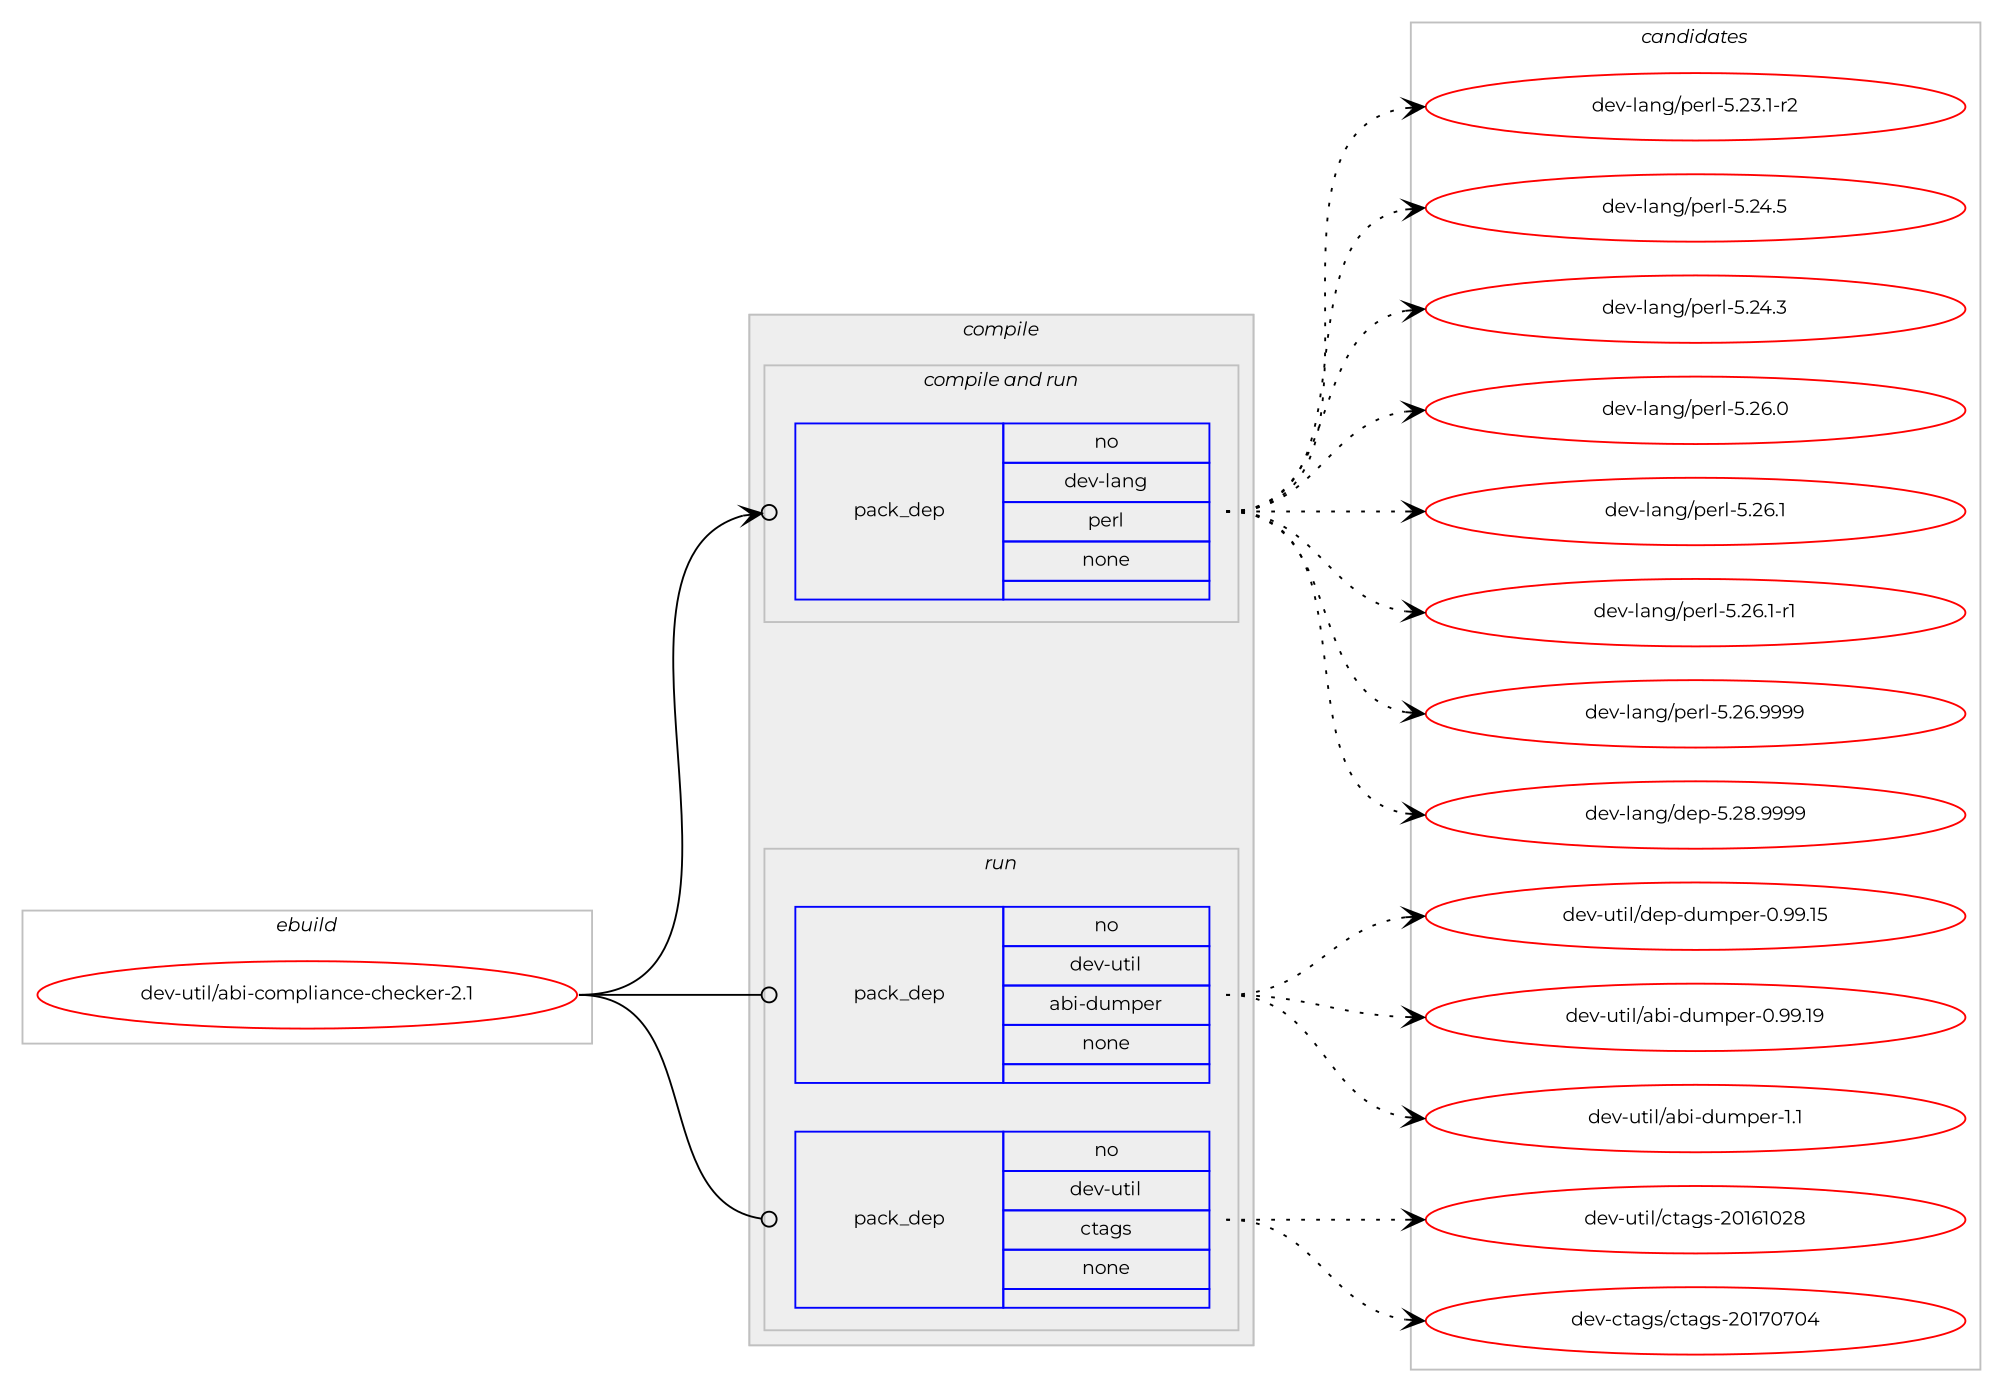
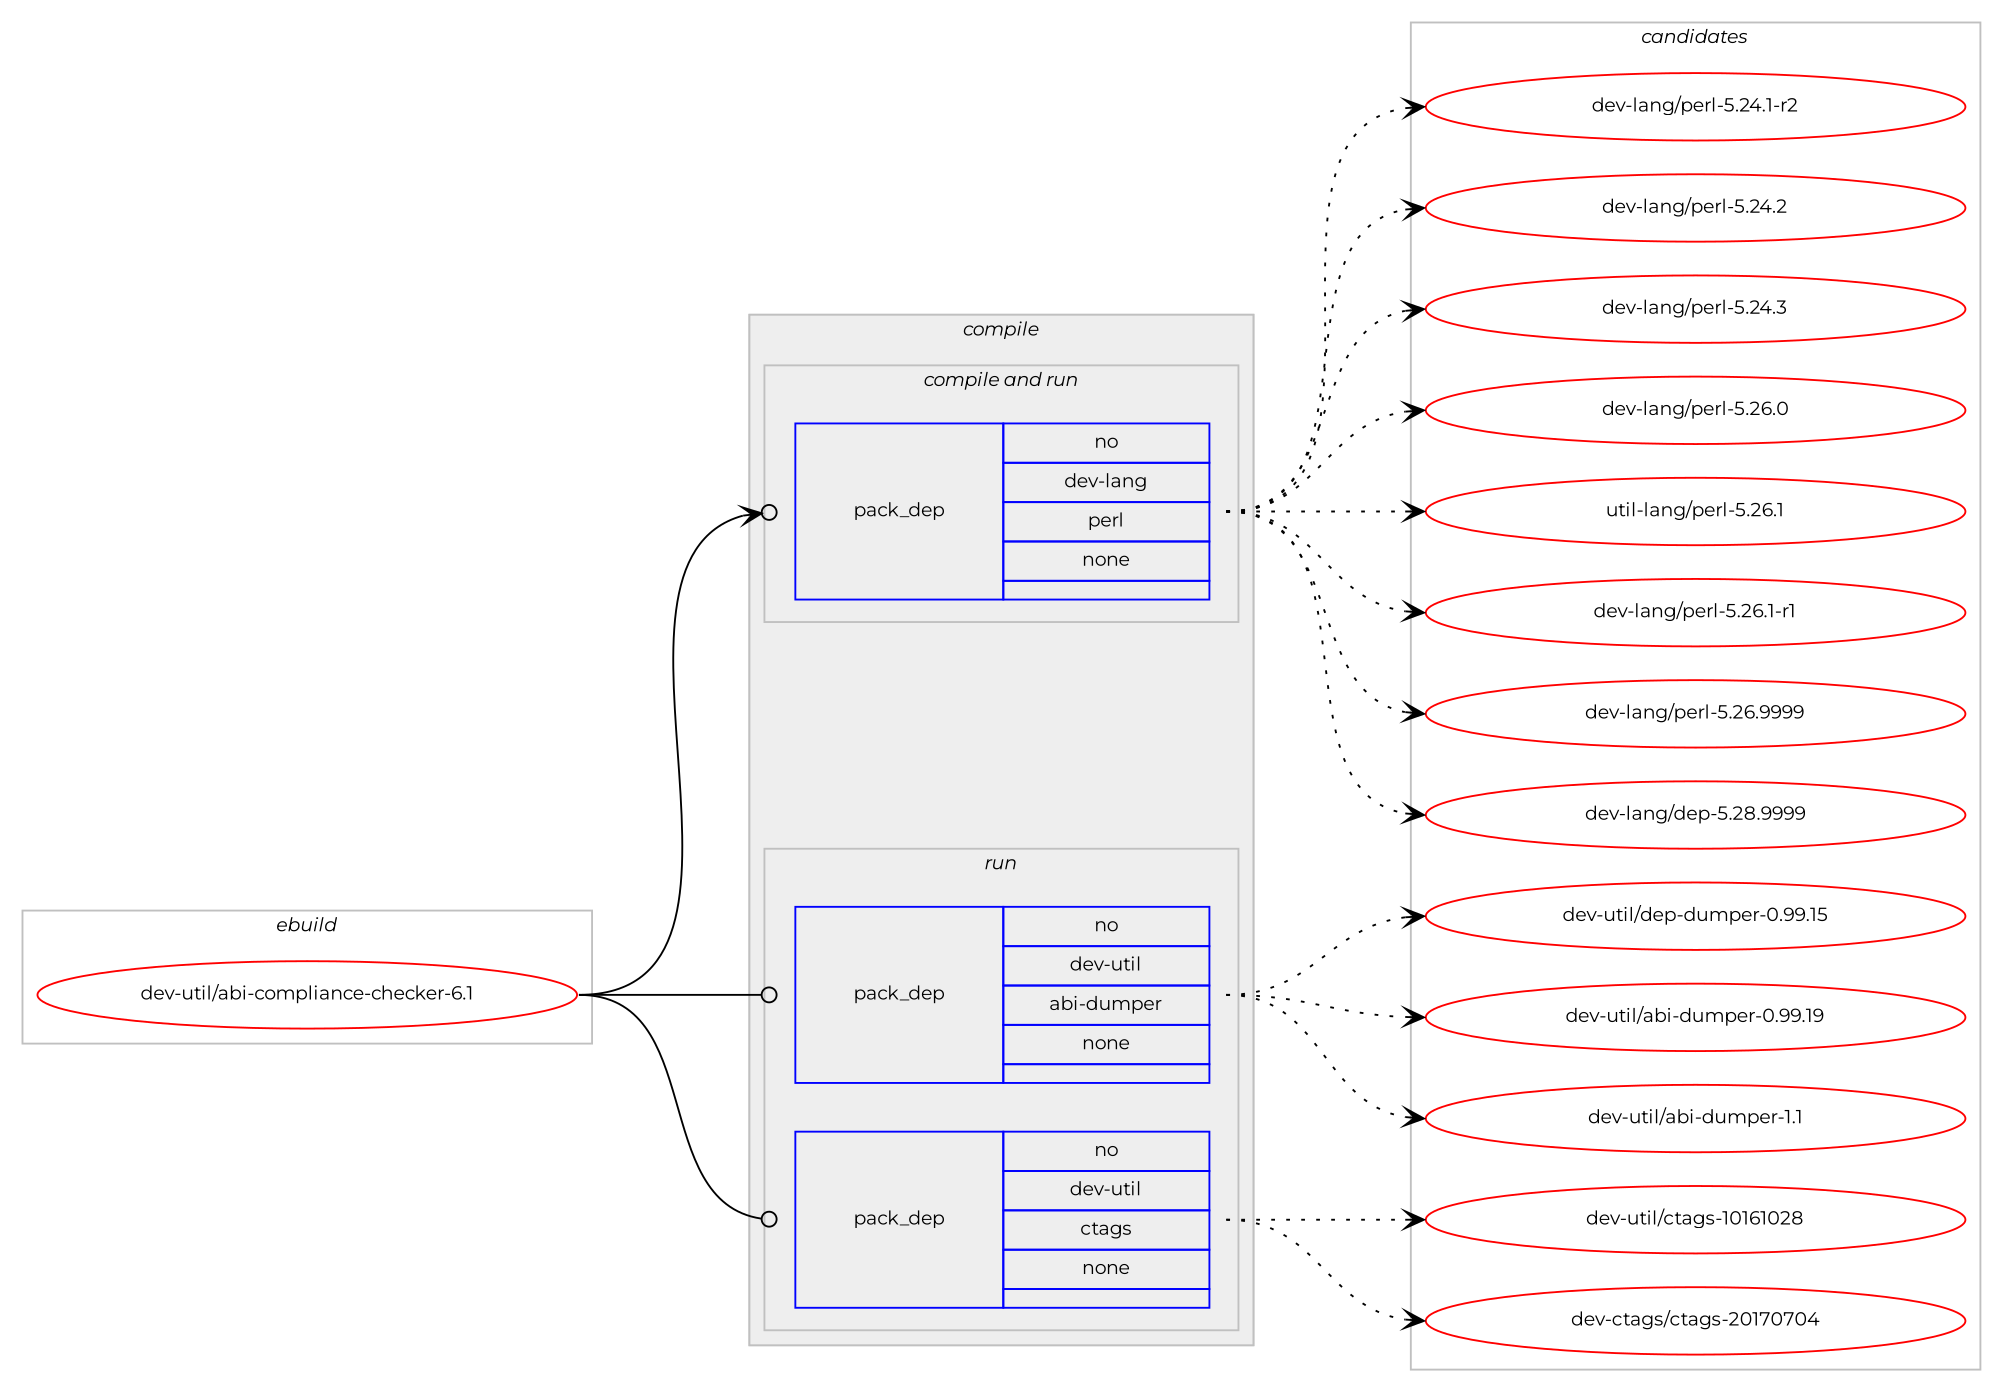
(1696, 107) -> (1696, 107)
(1696, 208) -> (1696, 208)
(1696, 511) -> (1696, 511)
(307, 995) -> (307, 995)
(1696, 1220) -> (1696, 1220)
